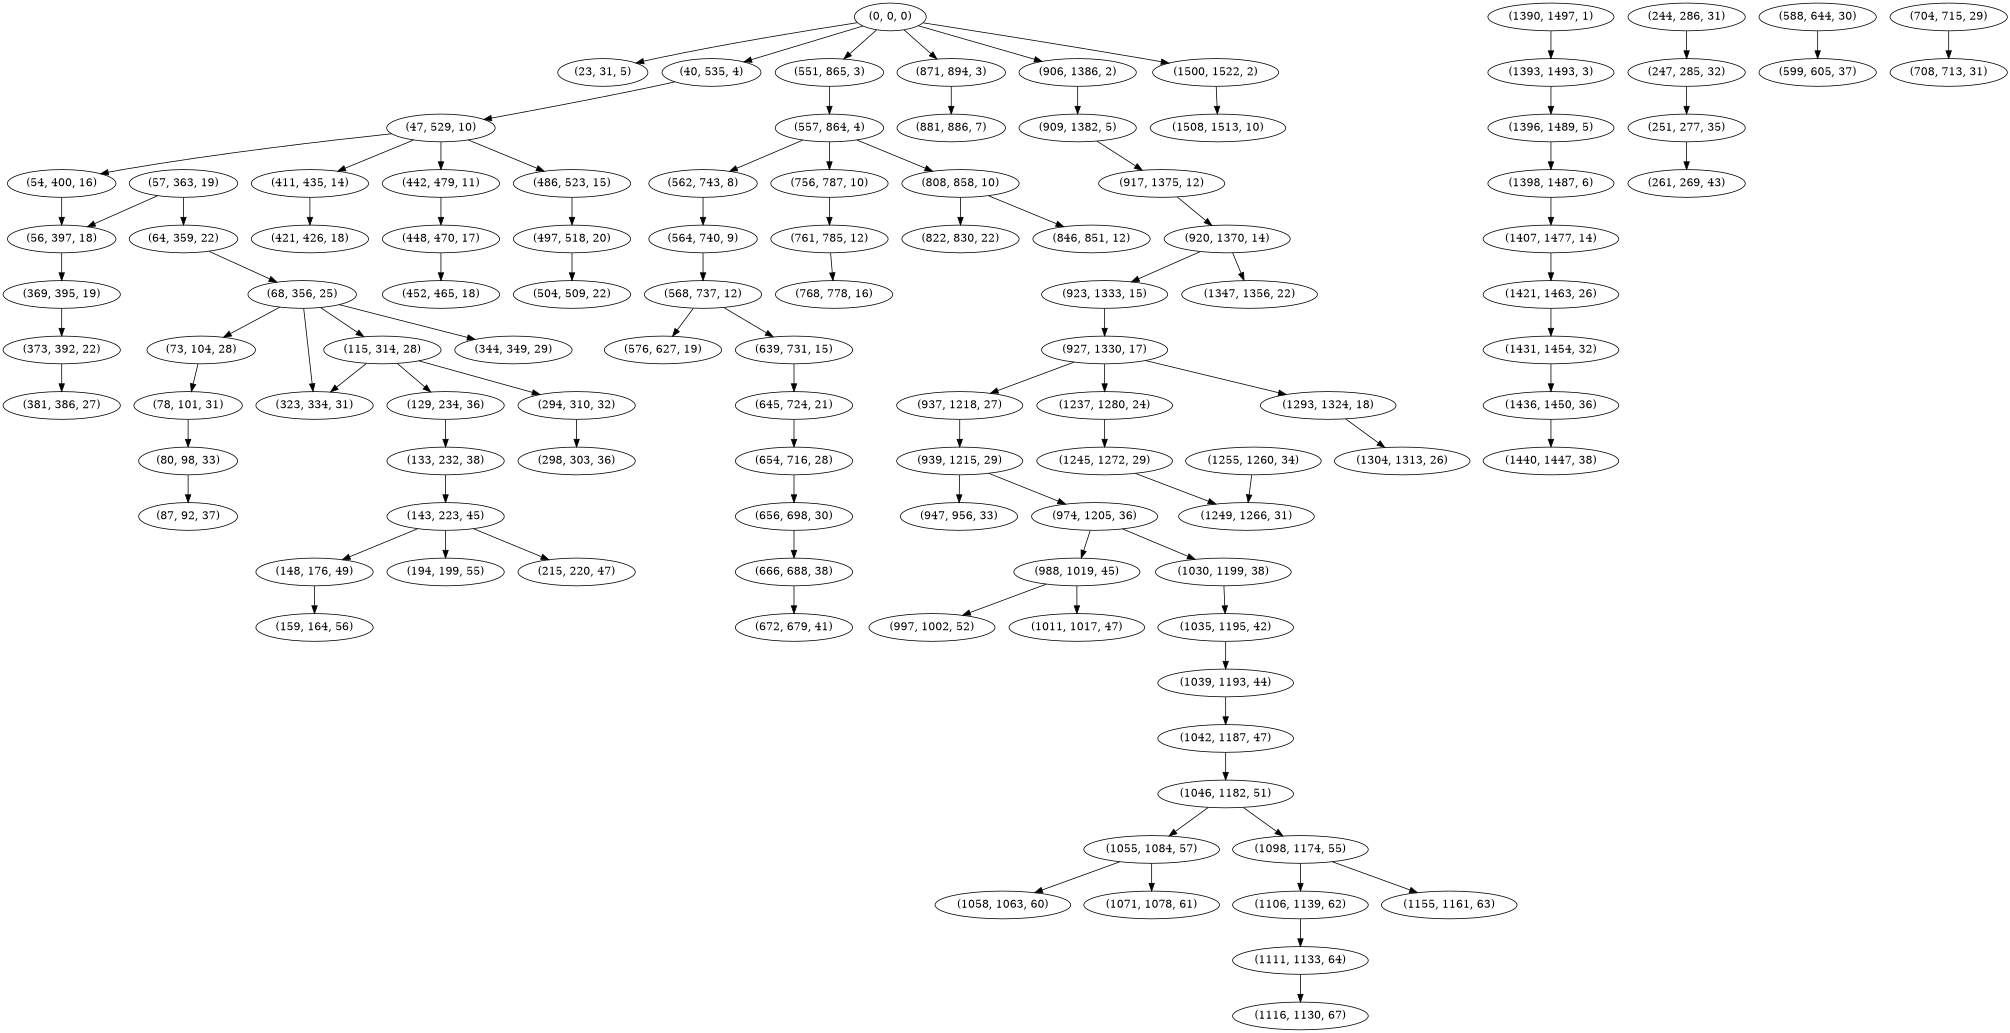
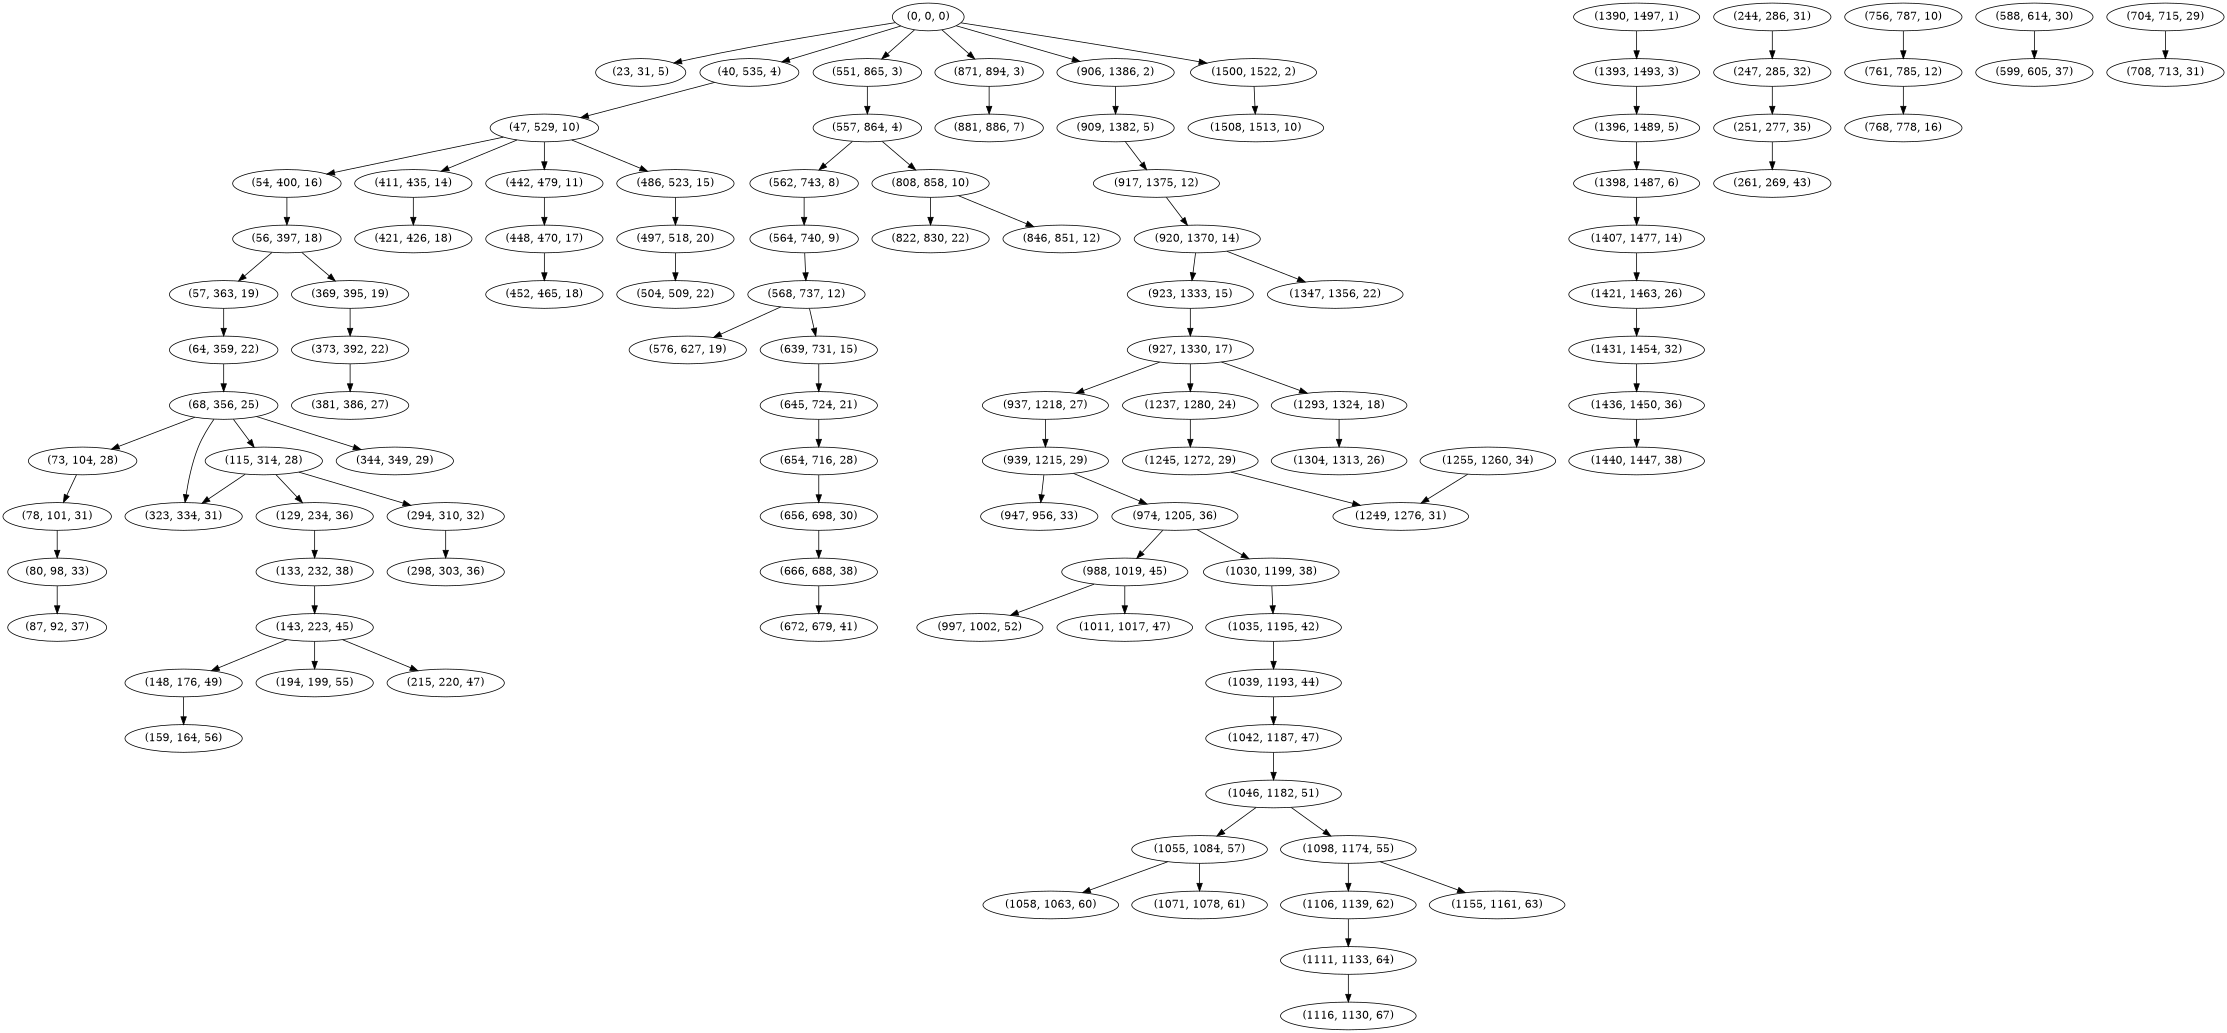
(1818, 17) -> (2034, 17)
(829, 152) -> none
(126, 210) -> (258, 264)
(1246, 516) -> (1401, 516)
